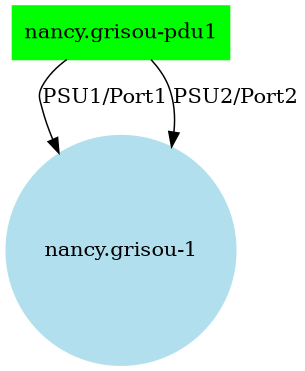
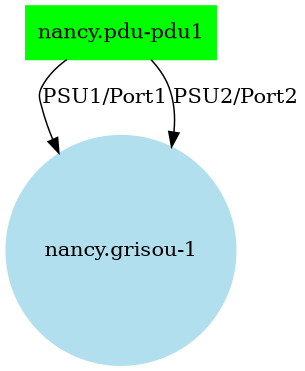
(121, 33) -> (121, 33)
